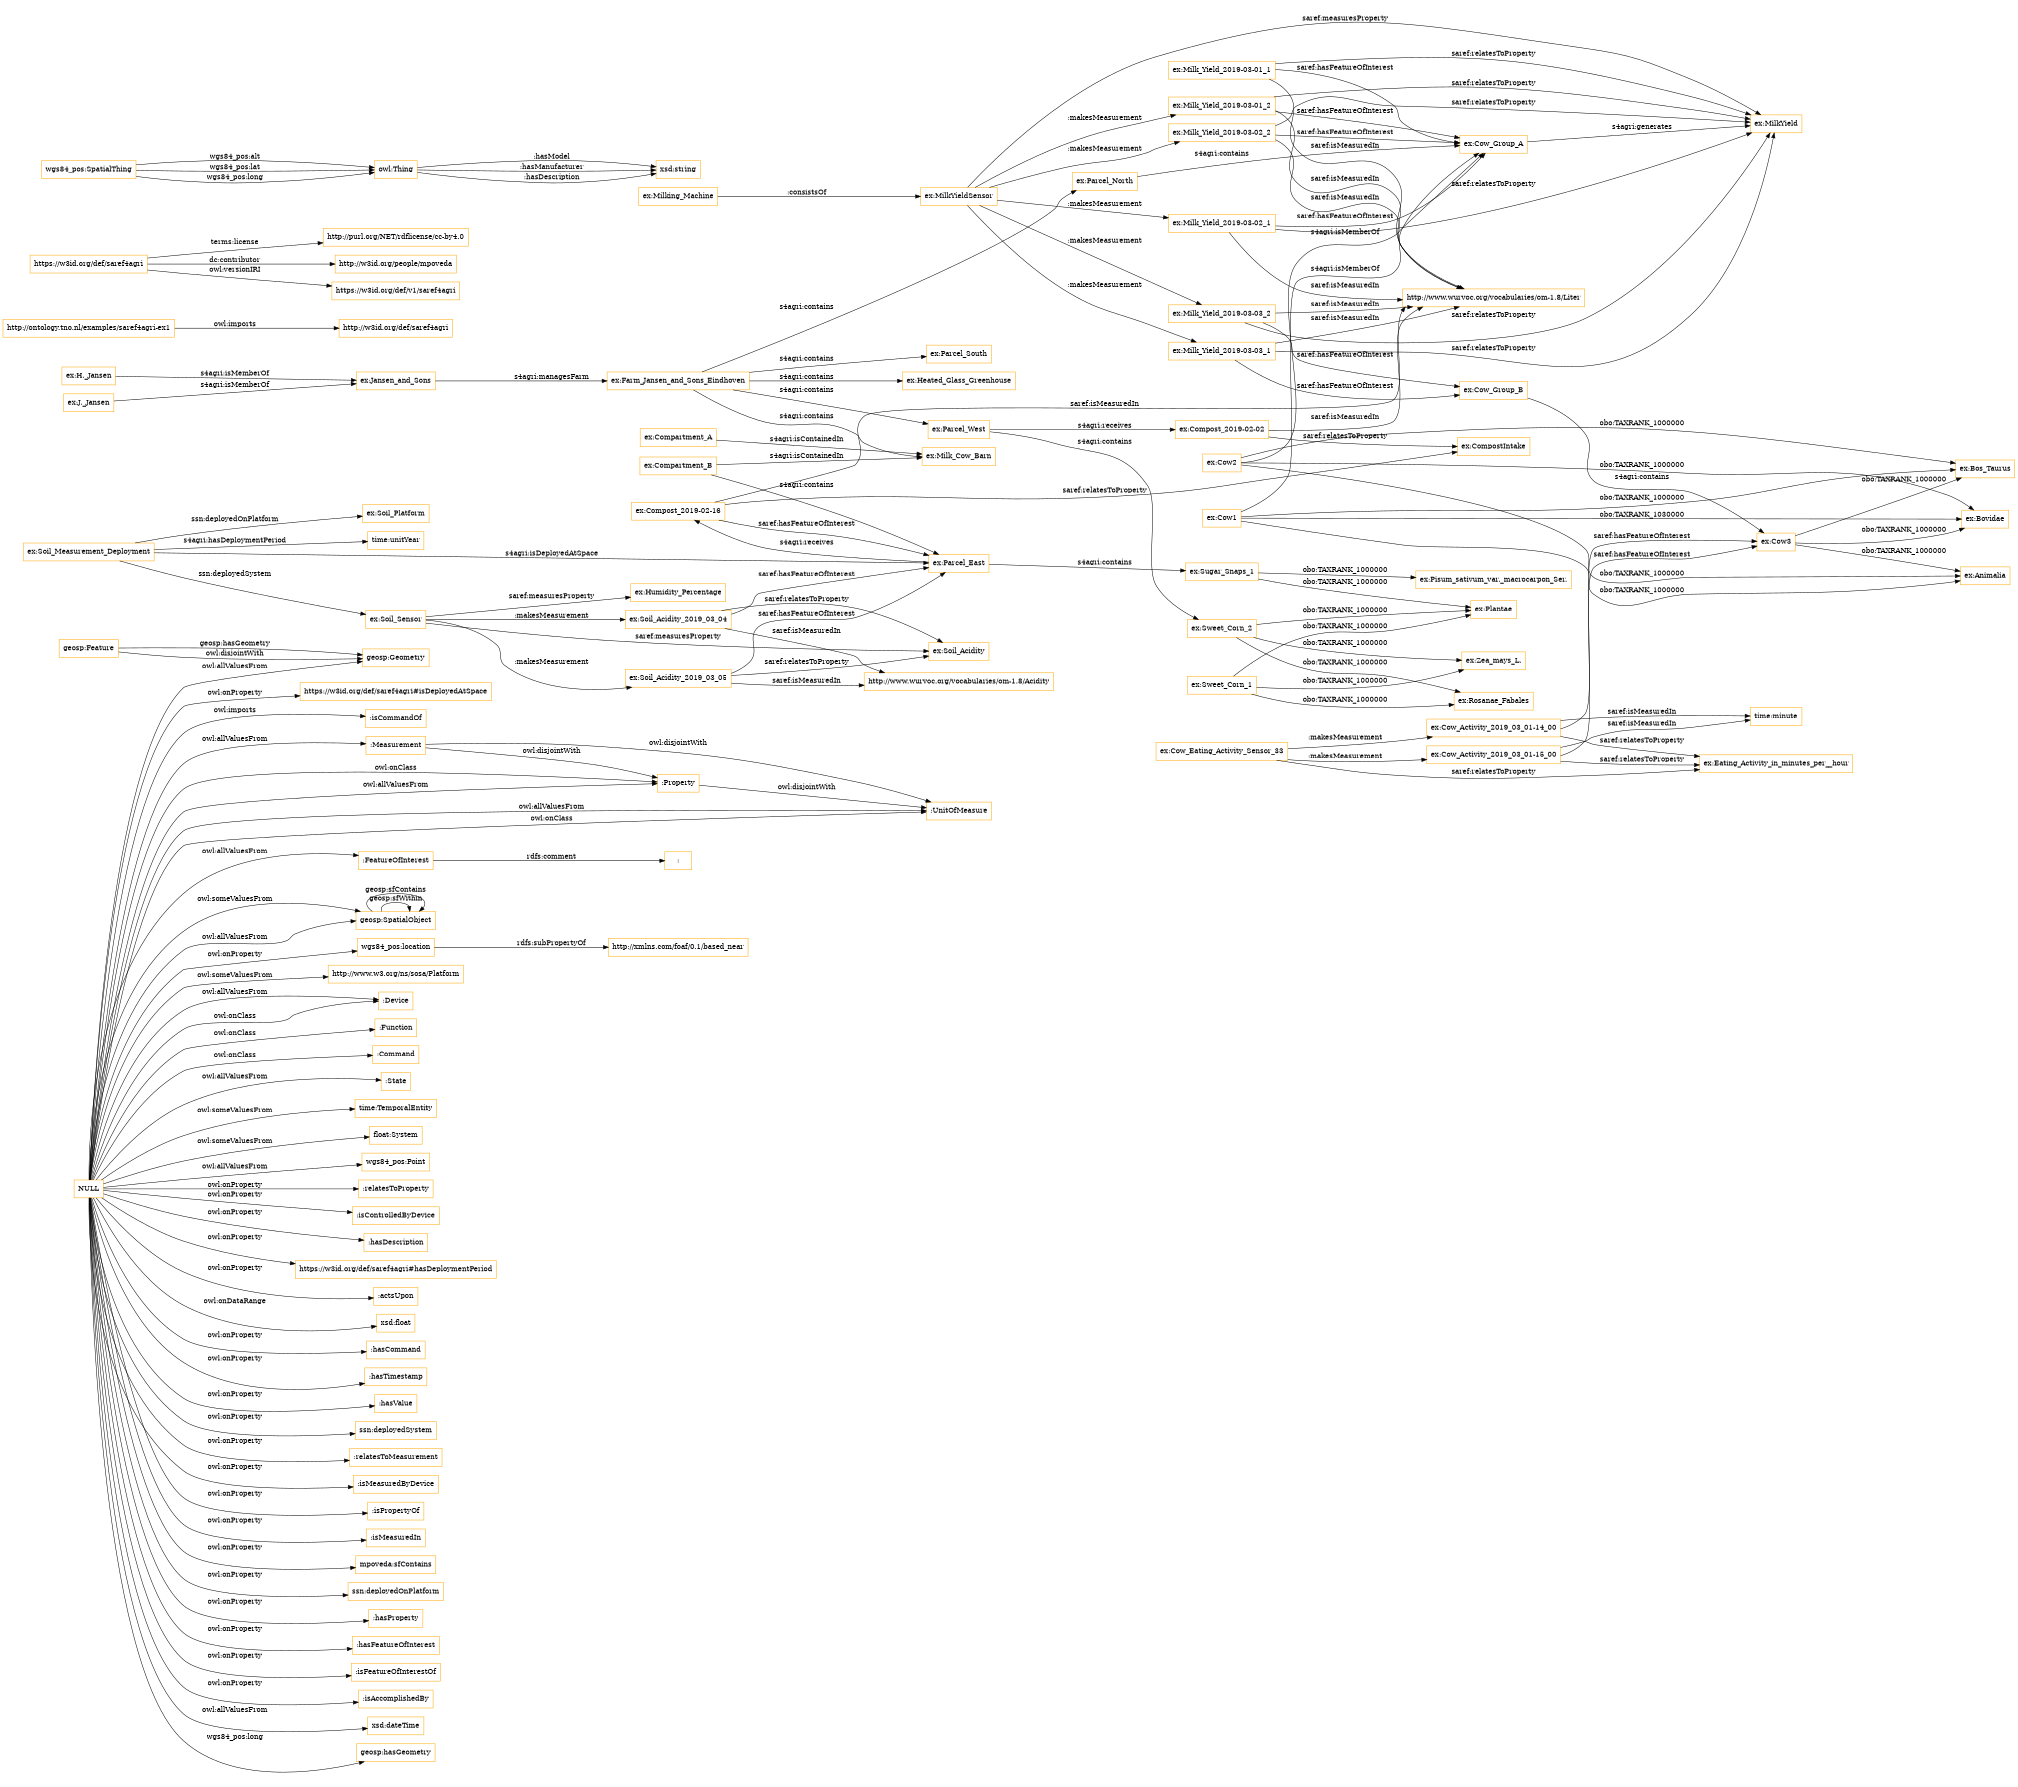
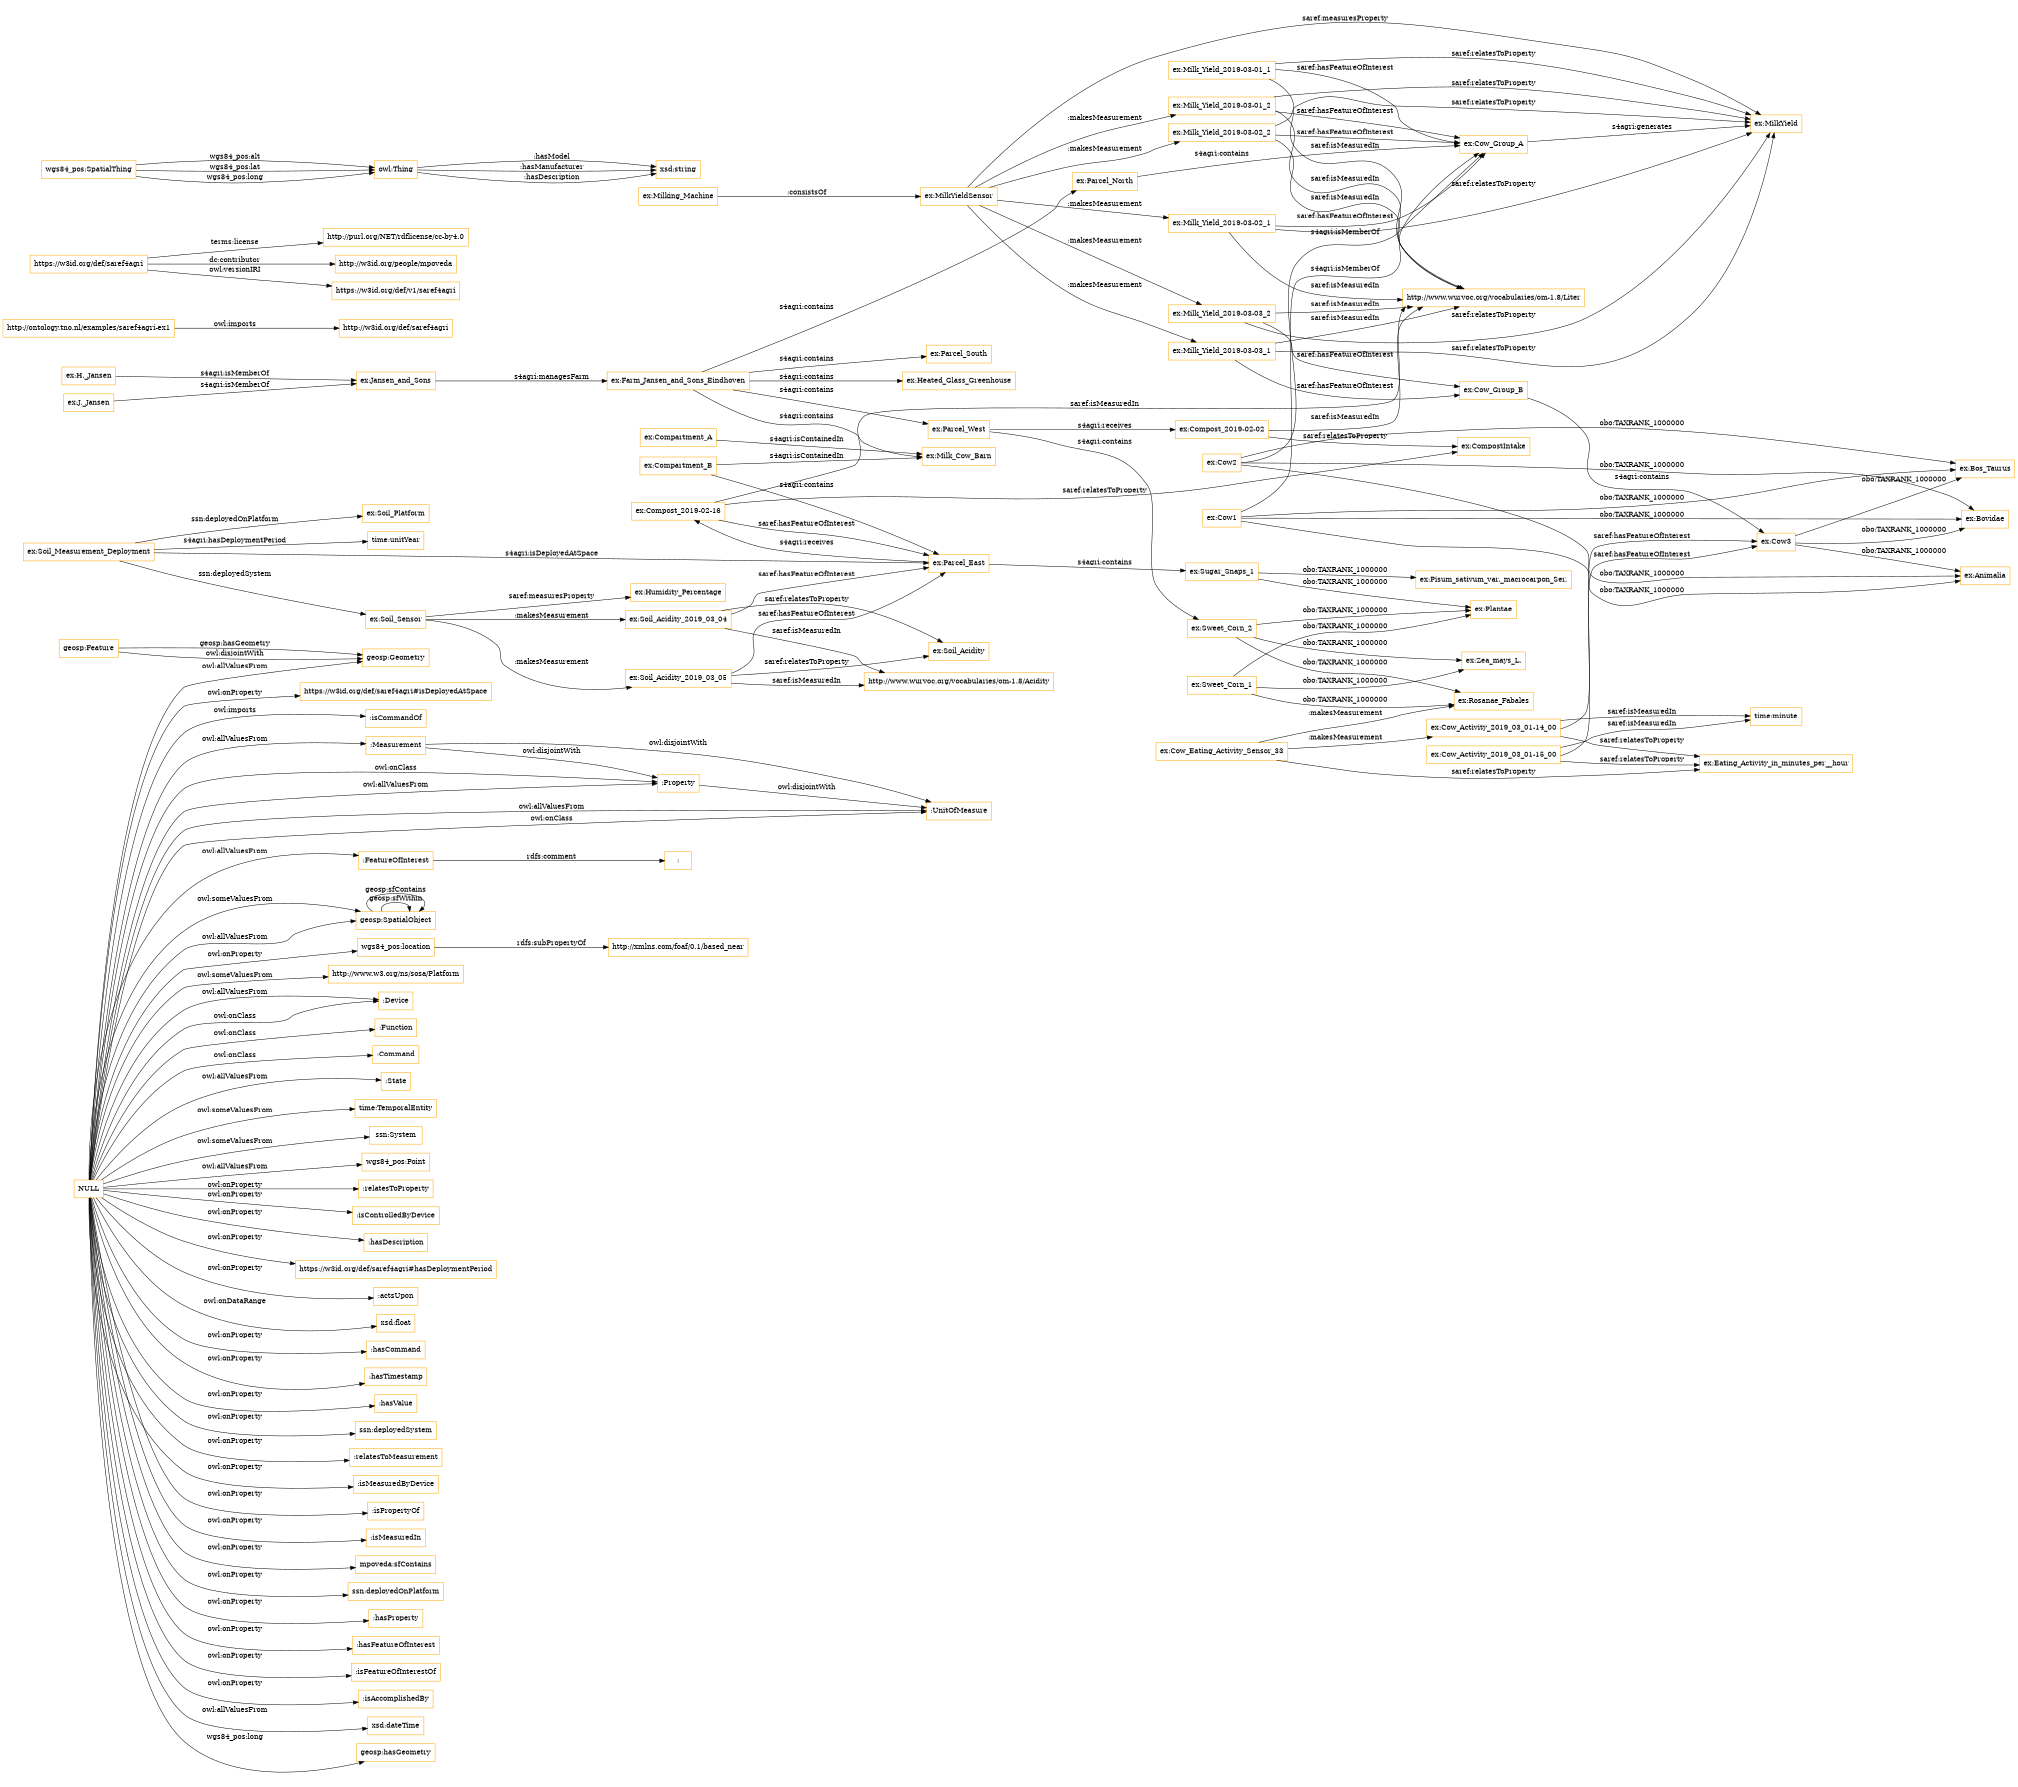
(1642, 515) -> (1642, 515)
(674, 644) -> none
(1355, 762) -> (1354, 725)
(396, 1135) -> (396, 1135)
